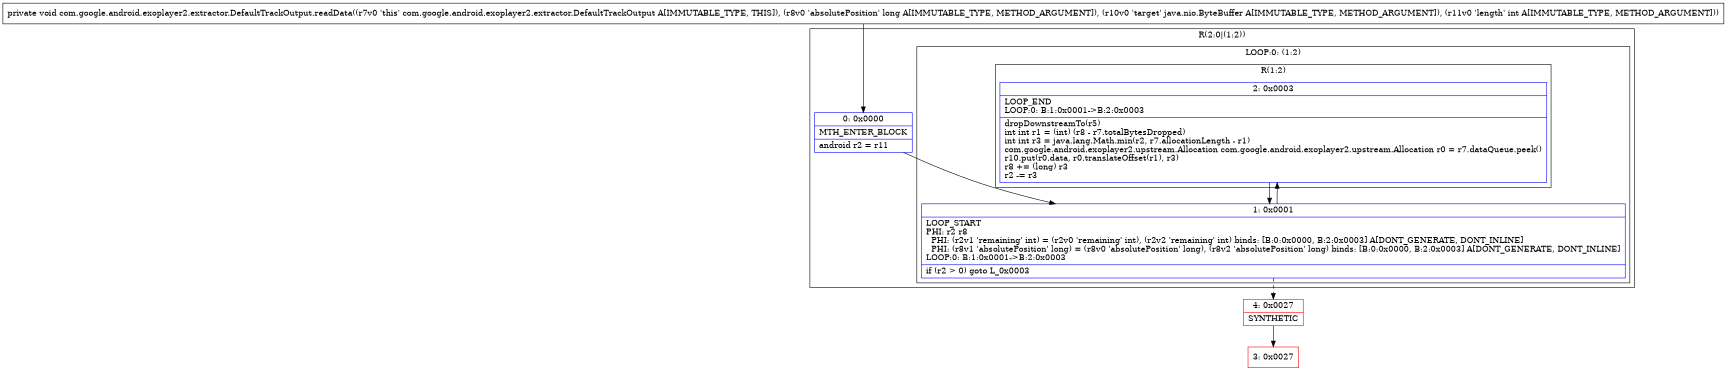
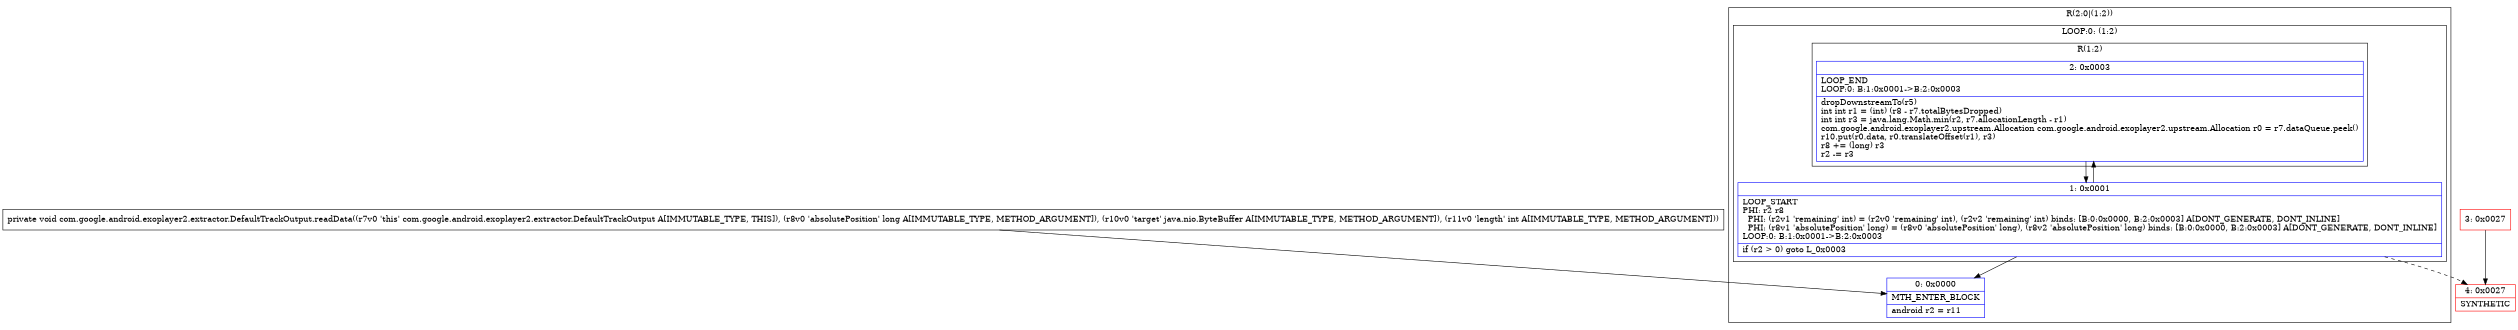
(975, 182) -> (1998, 266)
(1273, 333) -> (2485, 254)
